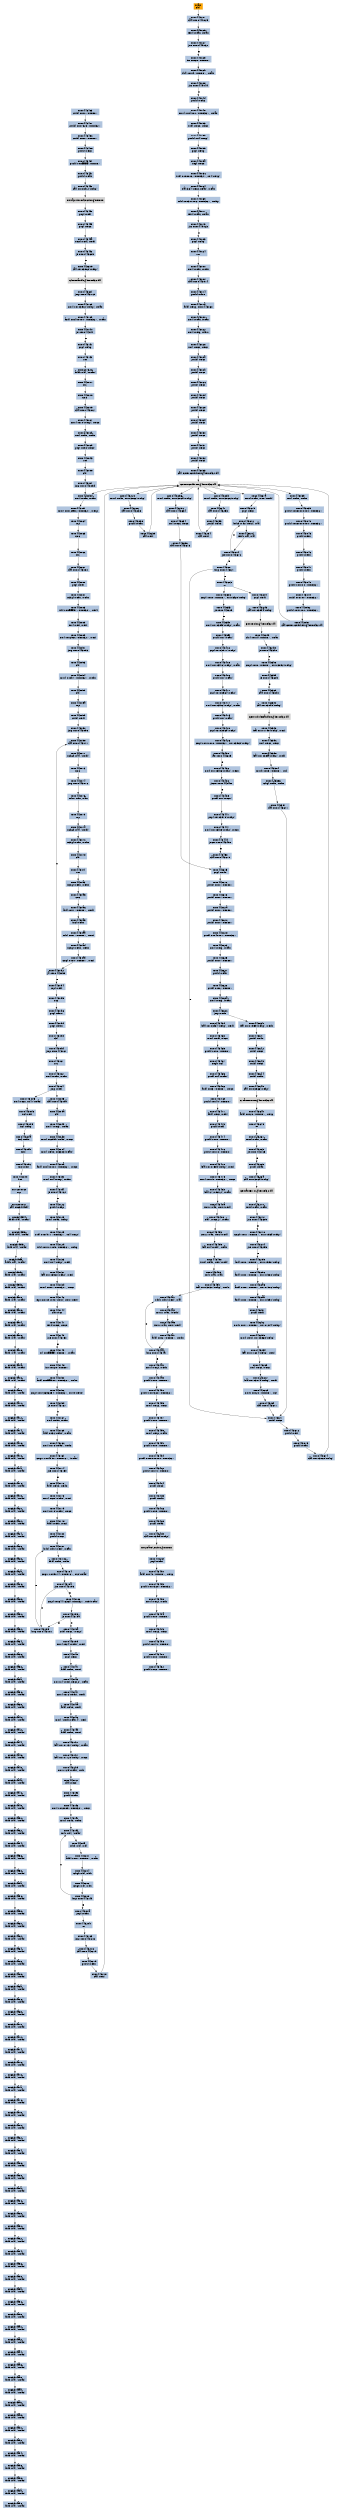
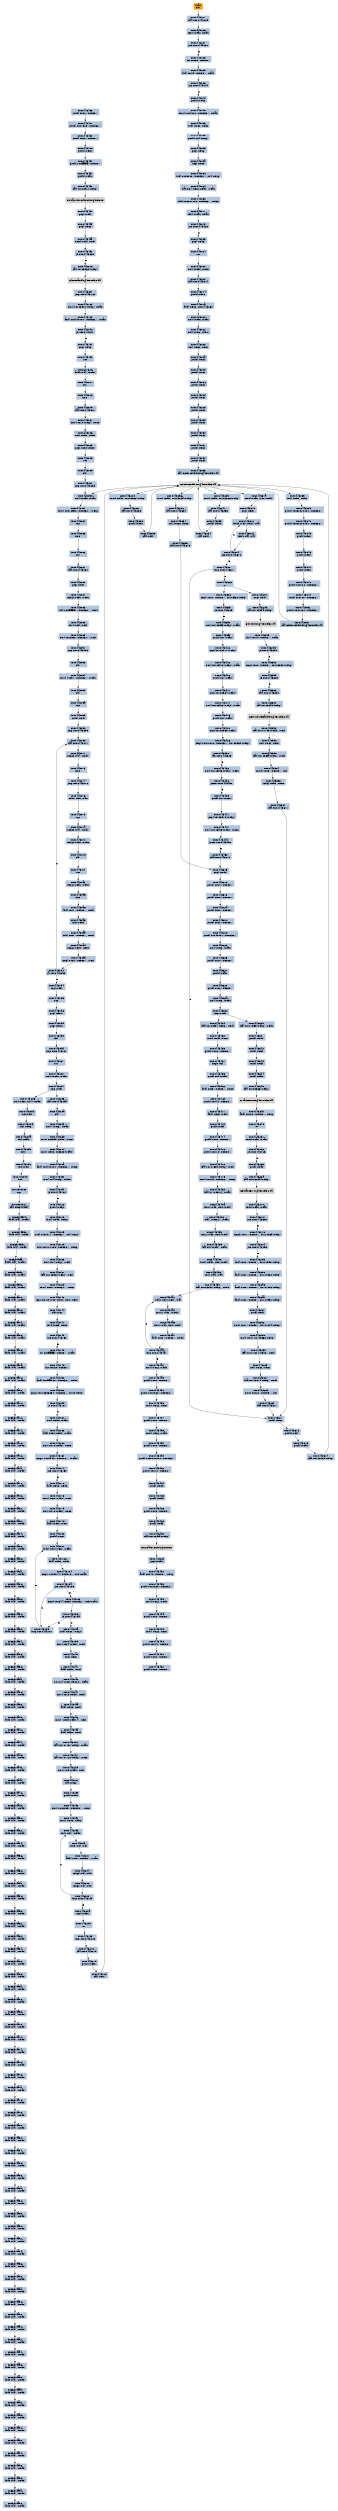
(15, 1711) -> none
